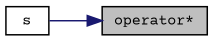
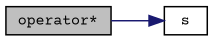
(68, 21) -> (130, 21)
